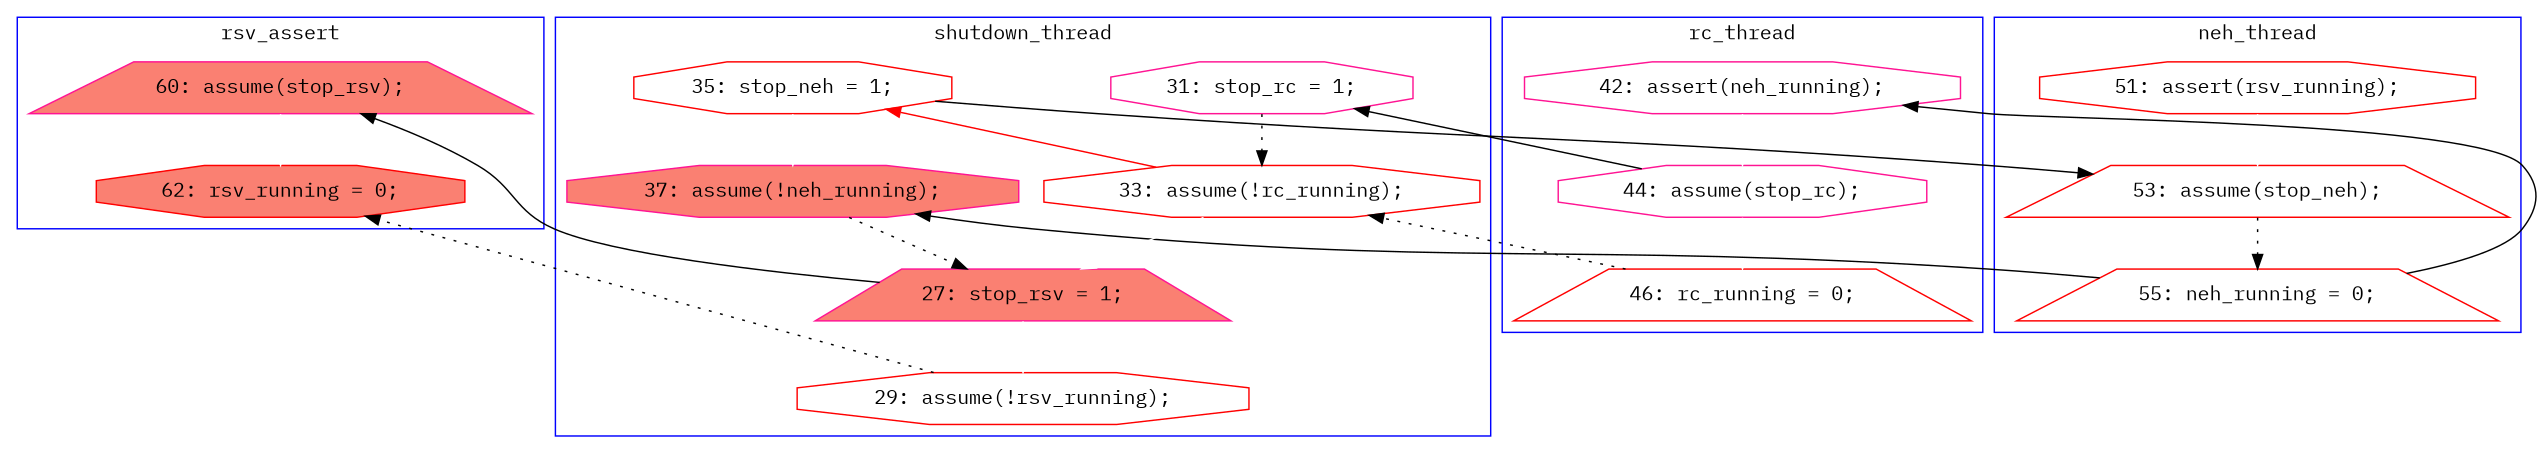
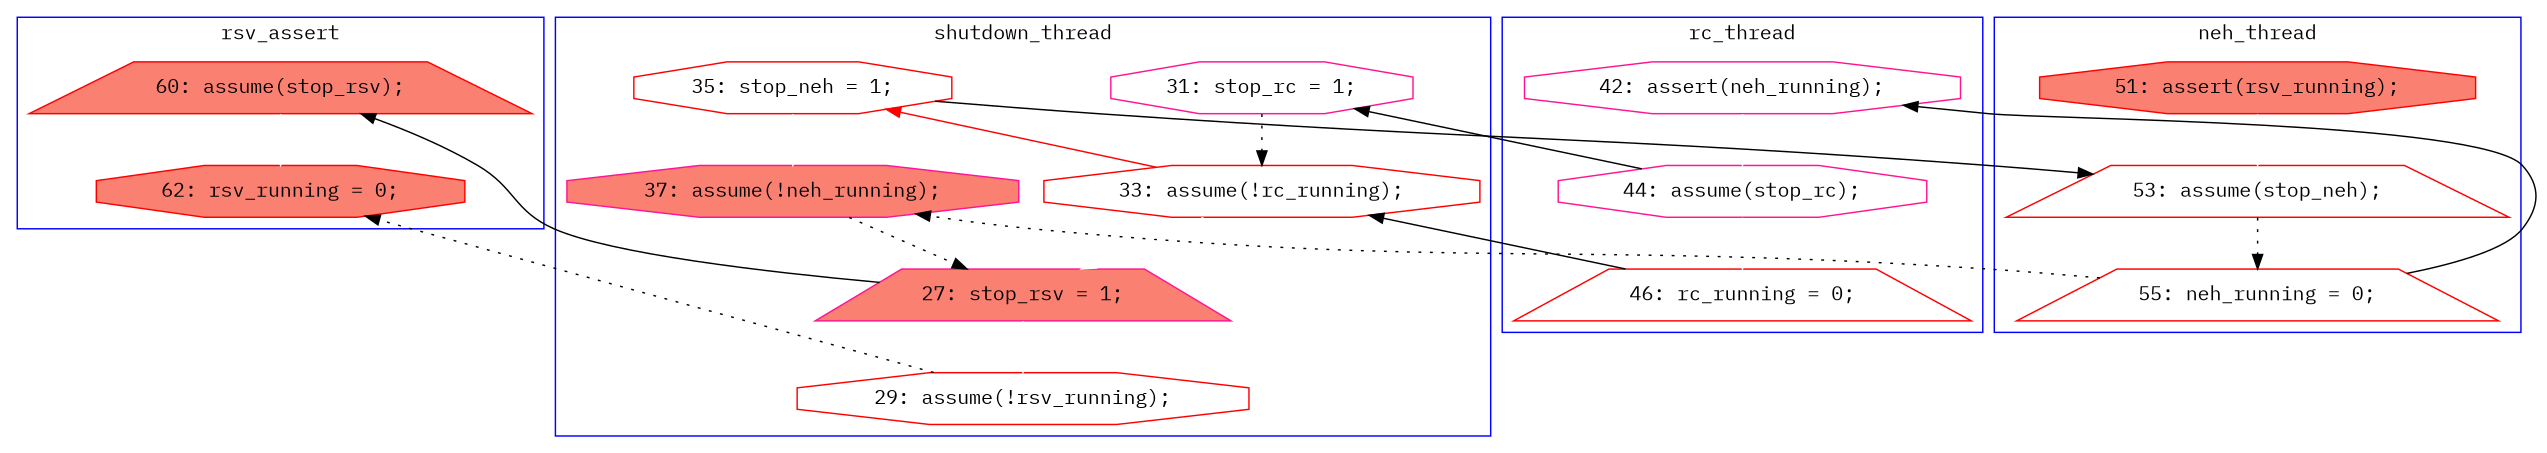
(281, 88) -> (281, 88)
(2258, 88) -> (2258, 88)
(1480, 239) -> (1480, 239)
(1456, 253) -> (1456, 253)
